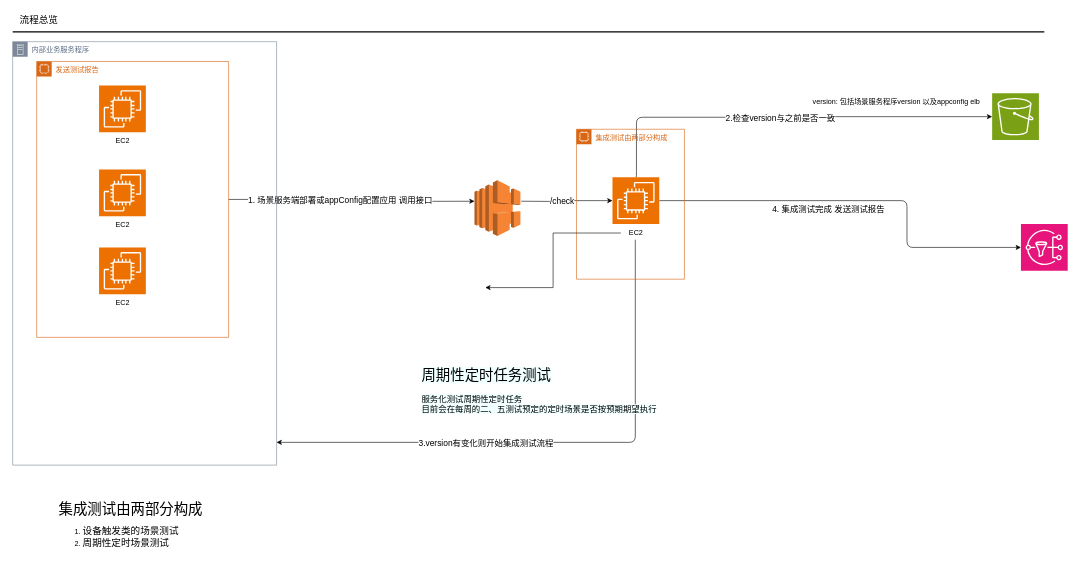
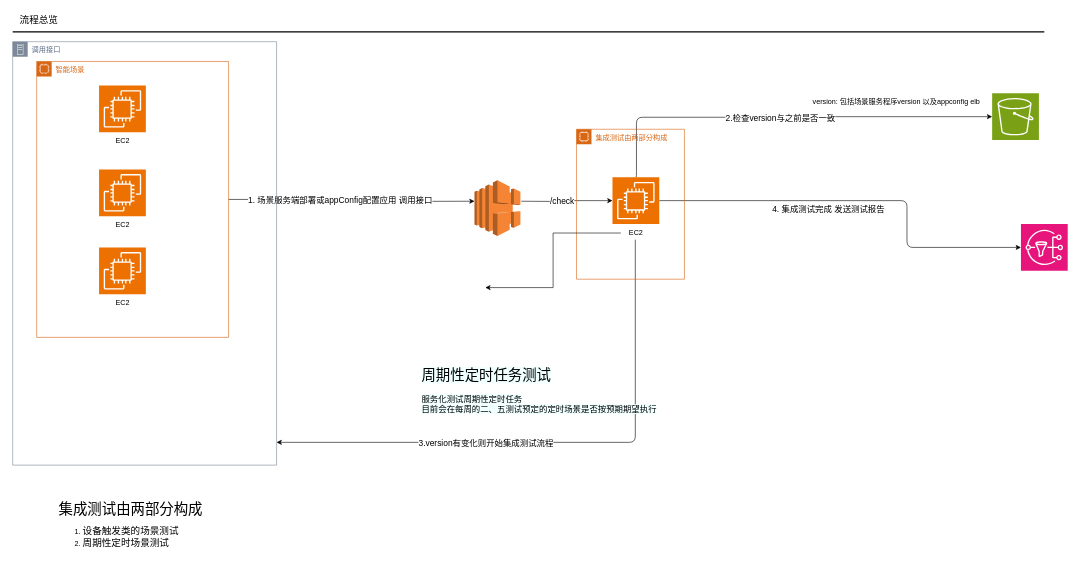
(60, 50) -> (46, 50)
(77, 70) -> (70, 70)
